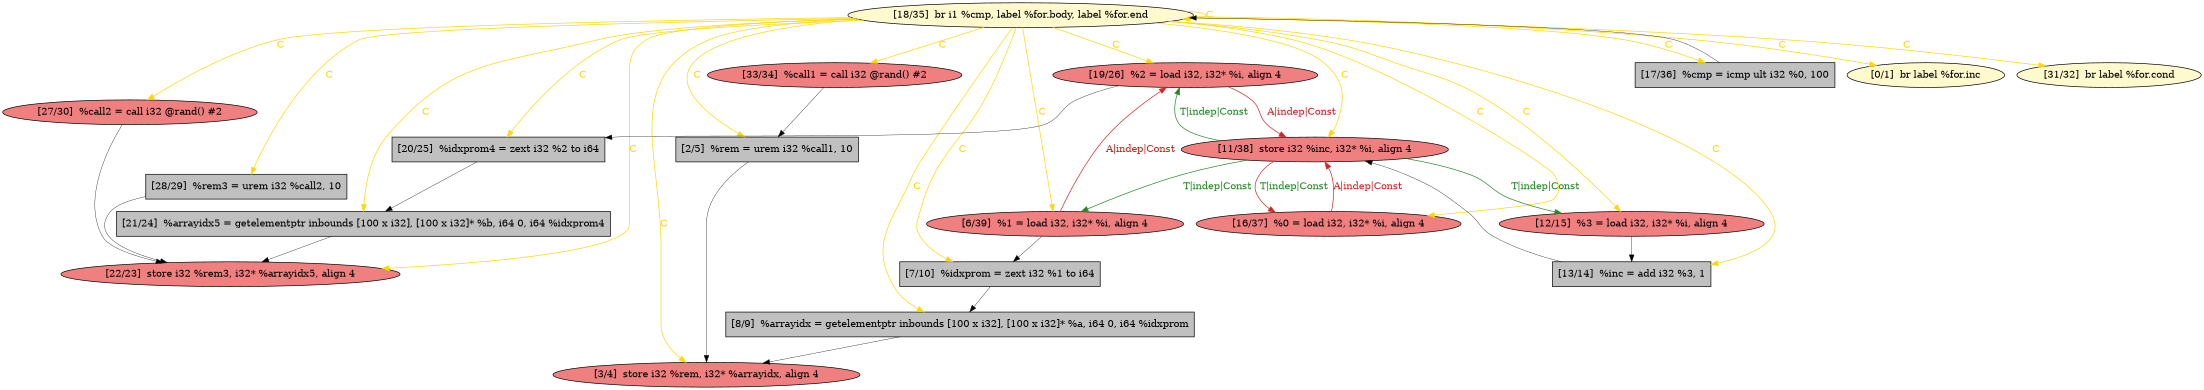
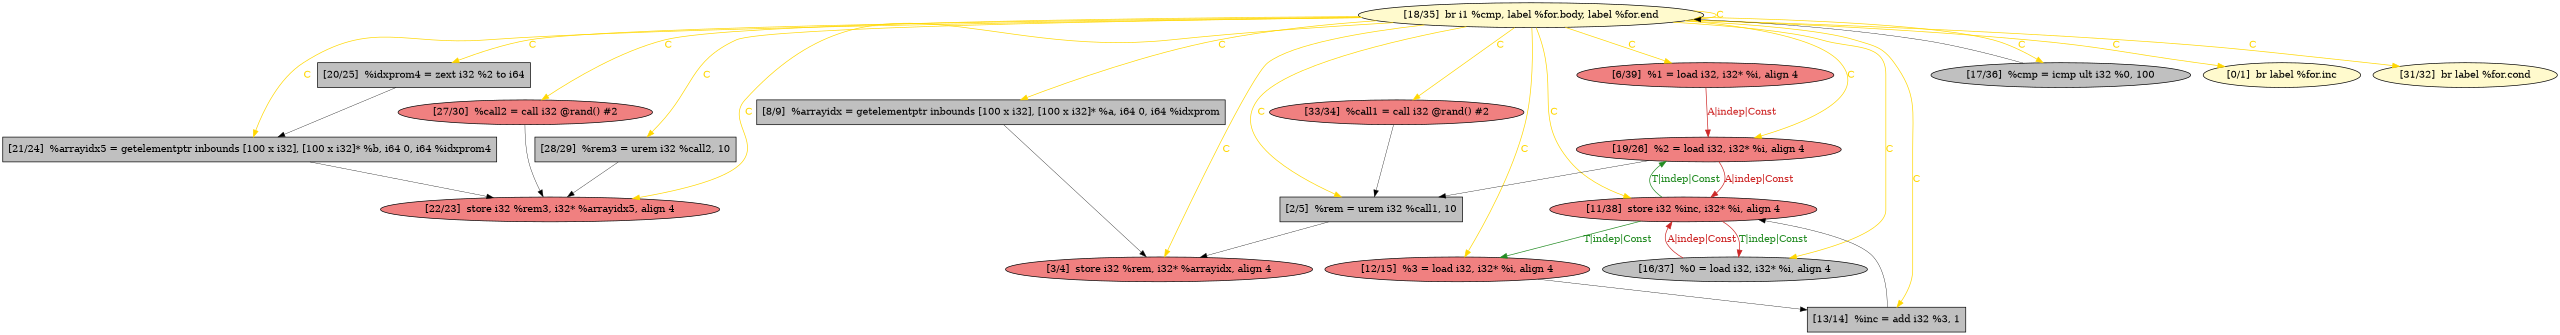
(1735, 75) -> (2061, 75)
(871, 135) -> (1547, 178)
(1166, 180) -> none
(1329, 224) -> (1735, 269)
(1000, 274) -> none
